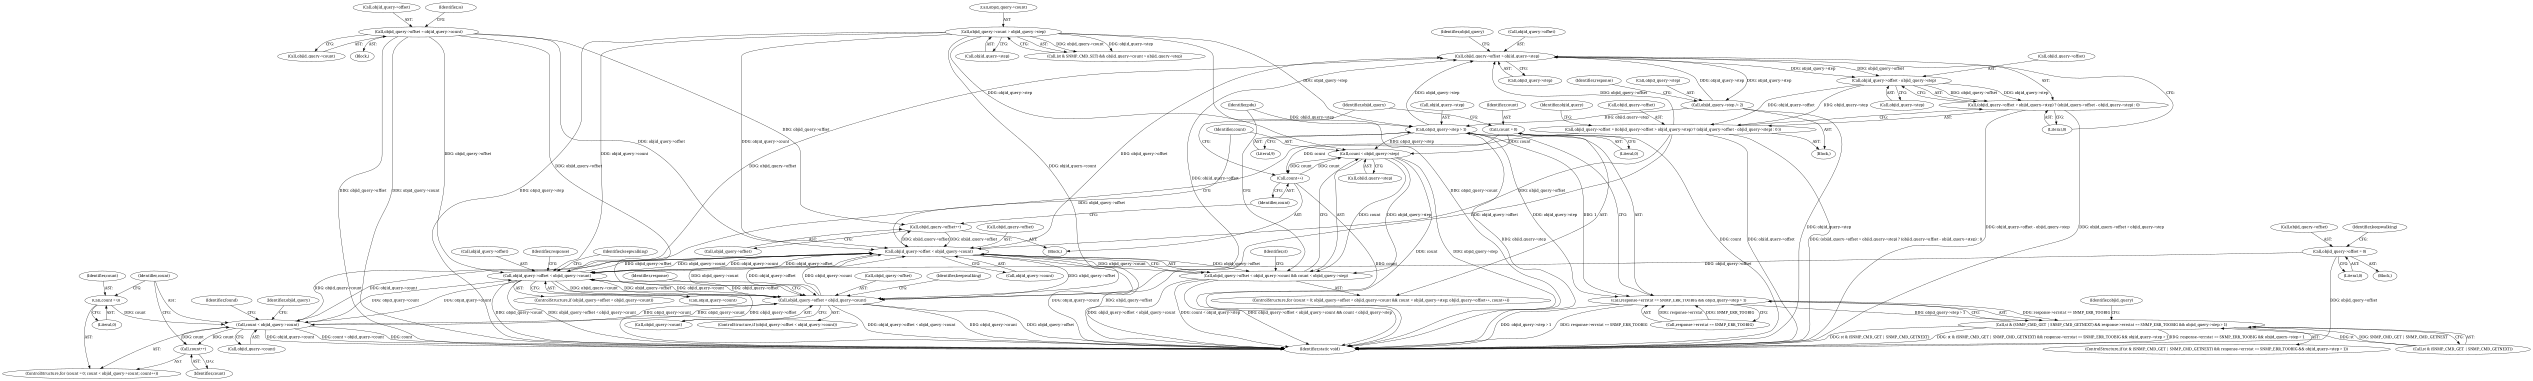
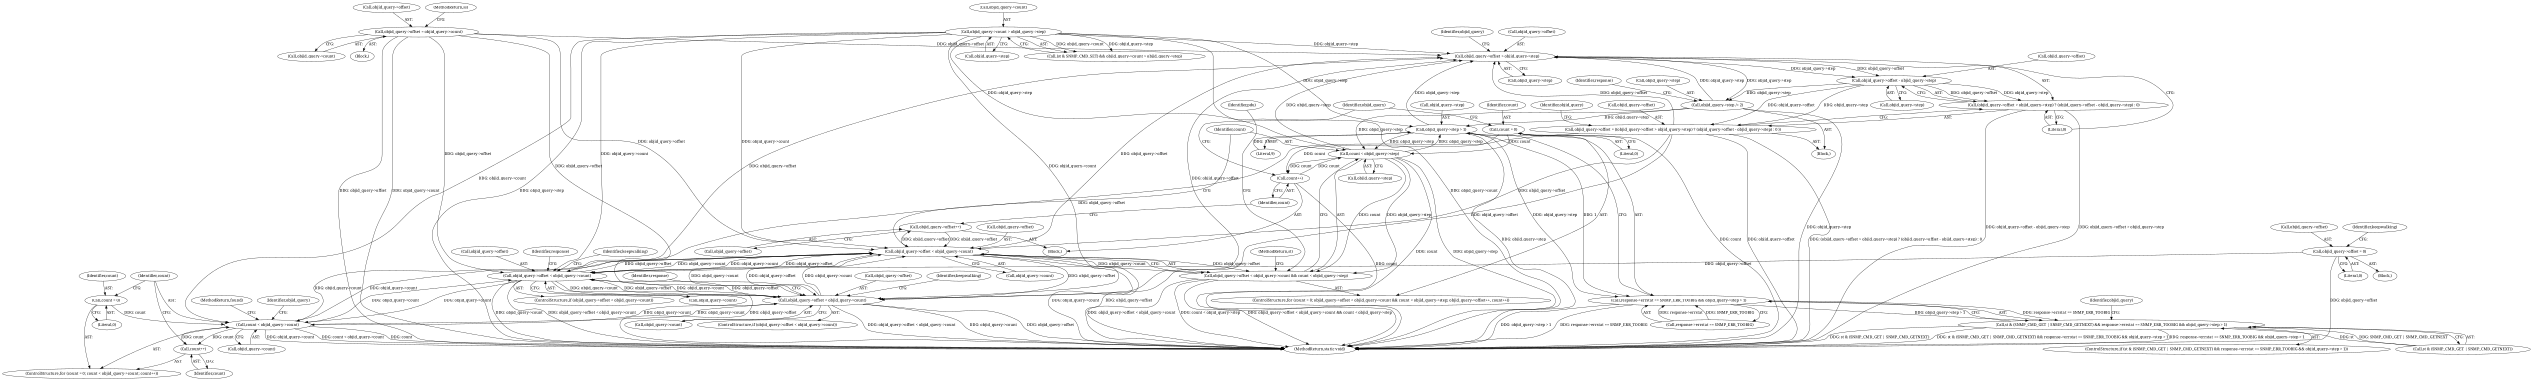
(451, 8) -> (451, 8)
none -> (1251, 43)
none -> (1320, 86)
none -> (1788, 87)
(716, 103) -> (932, 46)
none -> (1511, 112)
(1330, 124) -> (1424, 148)
none -> (553, 131)
(1259, 142) -> (1259, 142)
(1272, 142) -> (1272, 142)
(1276, 252) -> (1276, 252)
(222, 300) -> (222, 300)
(1320, 349) -> (1320, 349)
